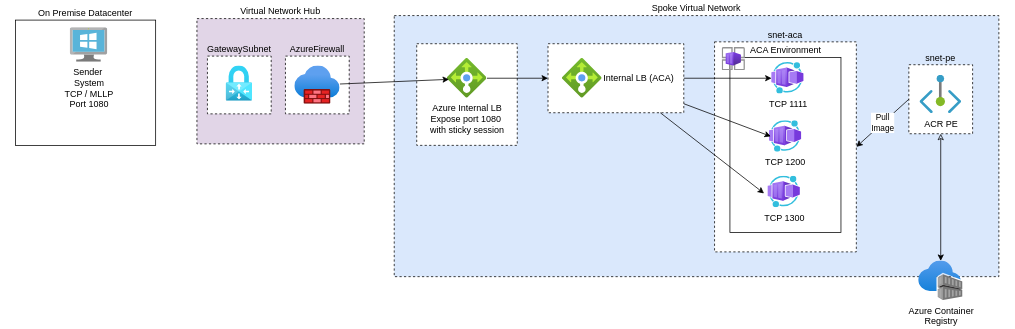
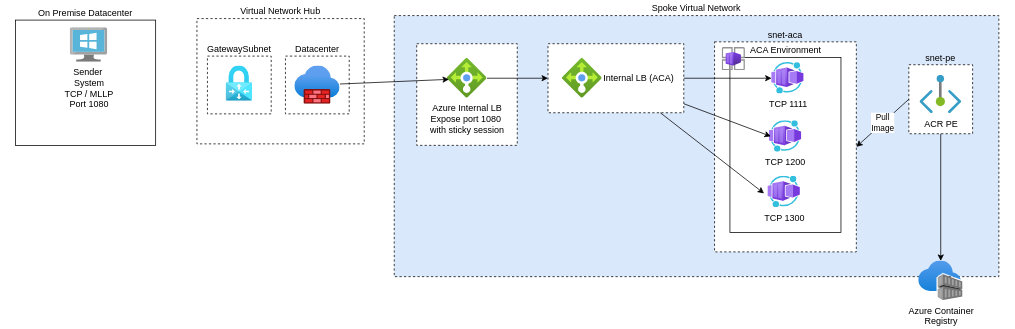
(317, 48) -> (317, 48)
(281, 81) -> (281, 81)
(941, 140) -> (941, 138)
